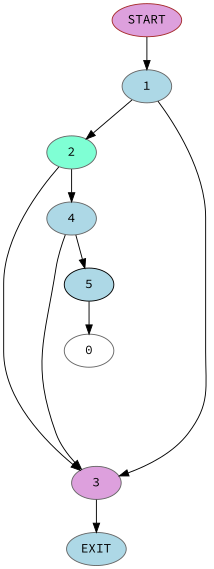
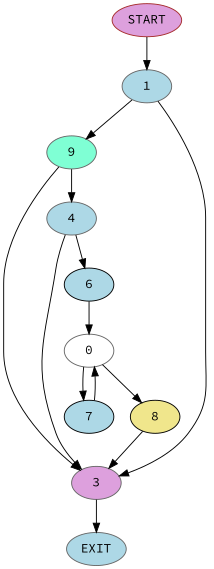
(72, 152) -> (72, 152)
(89, 285) -> (89, 285)
none -> (89, 417)
none -> (155, 417)
